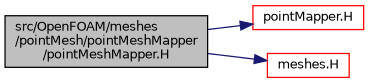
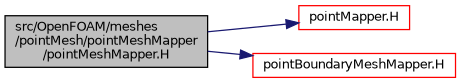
(308, 65) -> (354, 65)
